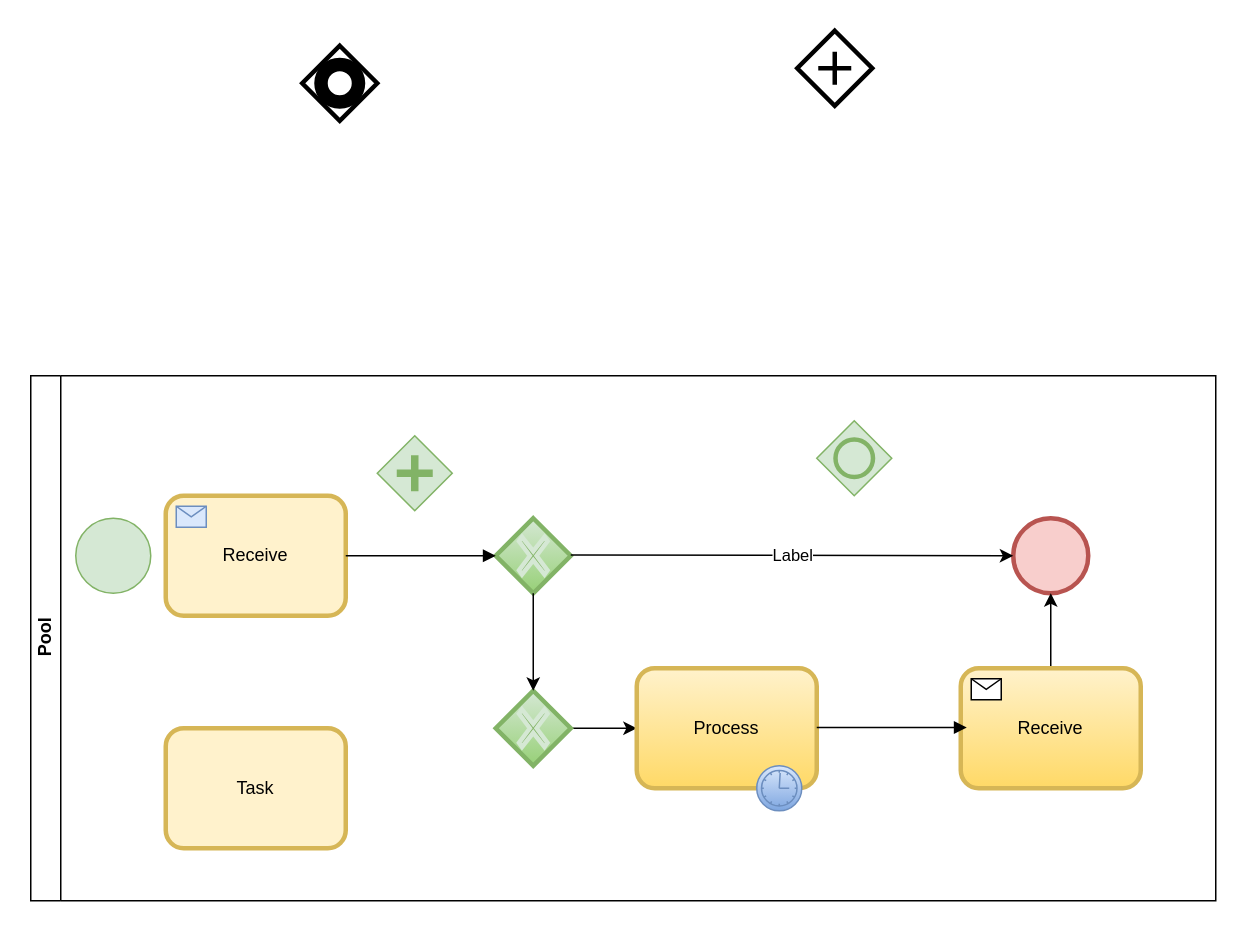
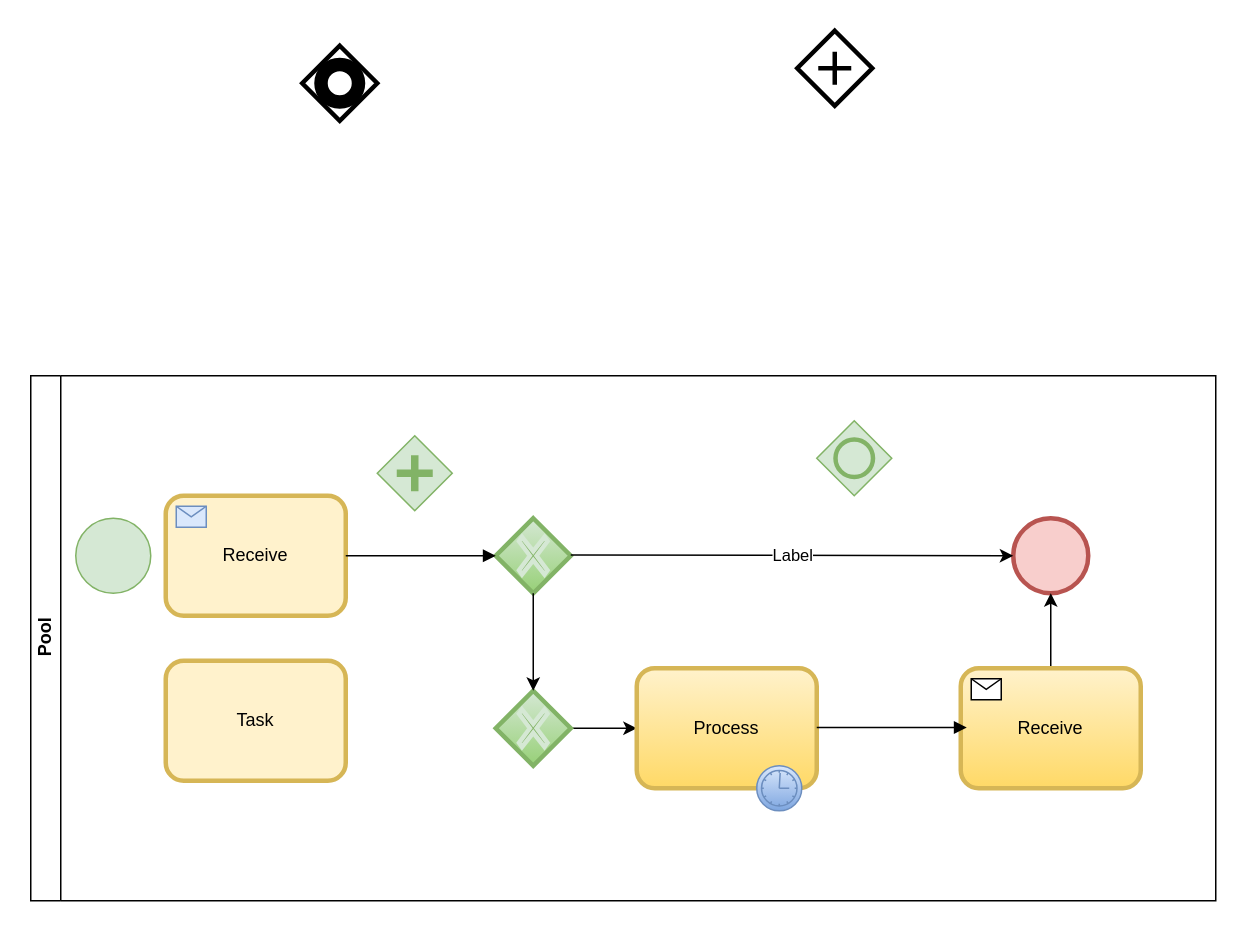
(256, 788) -> (256, 721)
